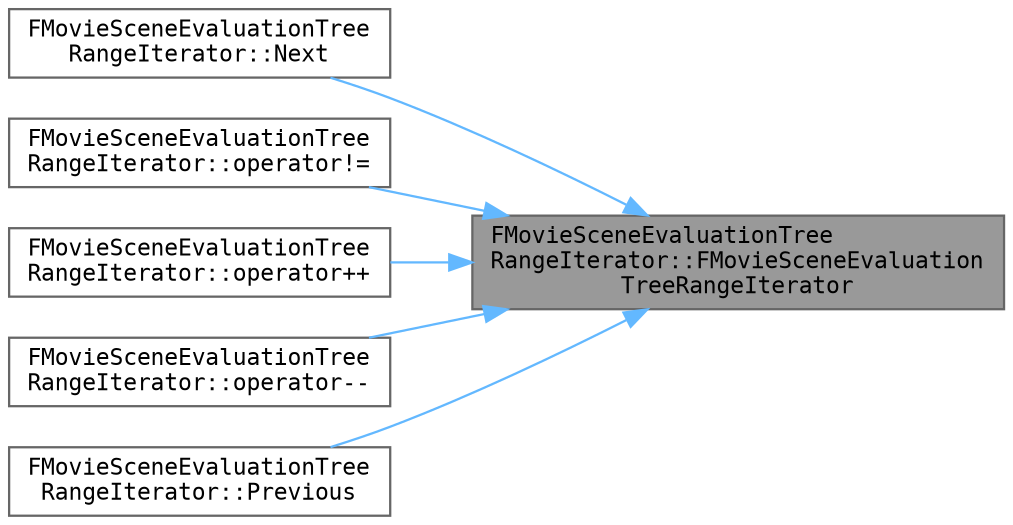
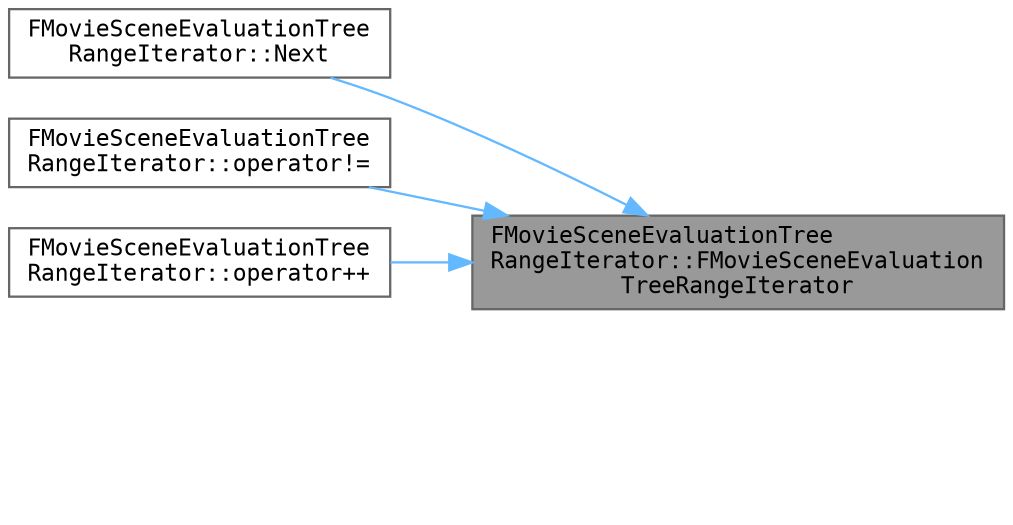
(200, 372) -> none
(200, 481) -> none
